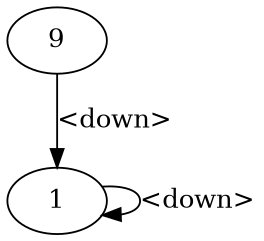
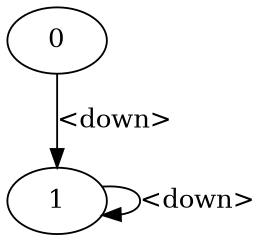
(57, 41) -> (57, 41)
